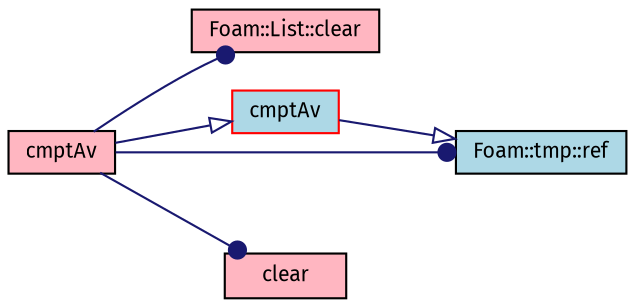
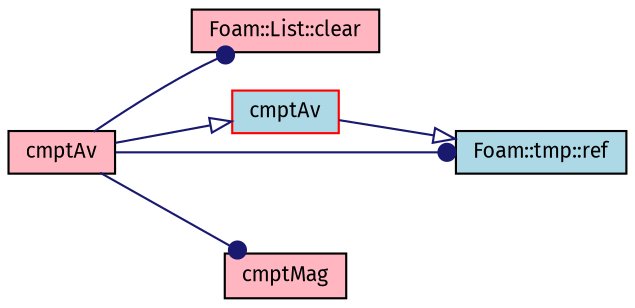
(285, 276) -> (285, 276)
